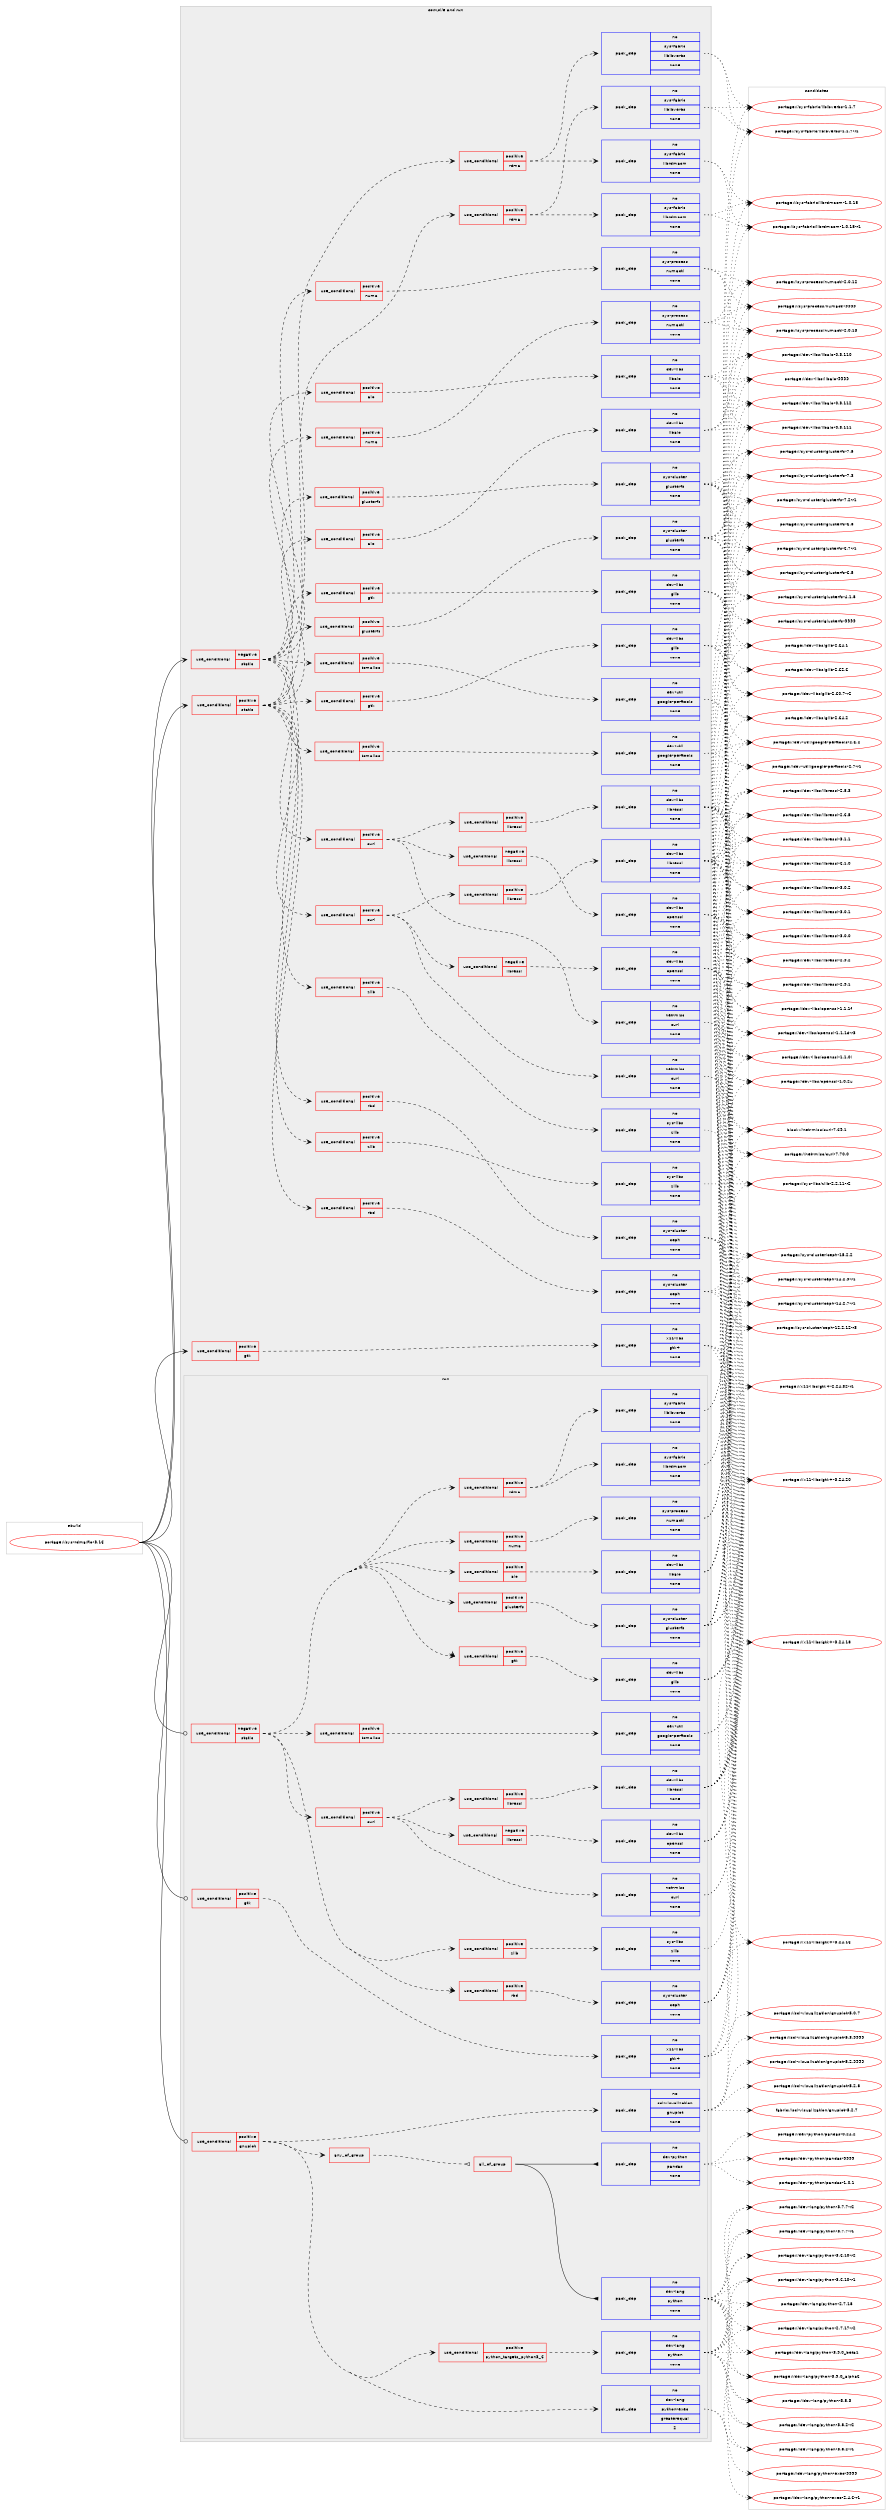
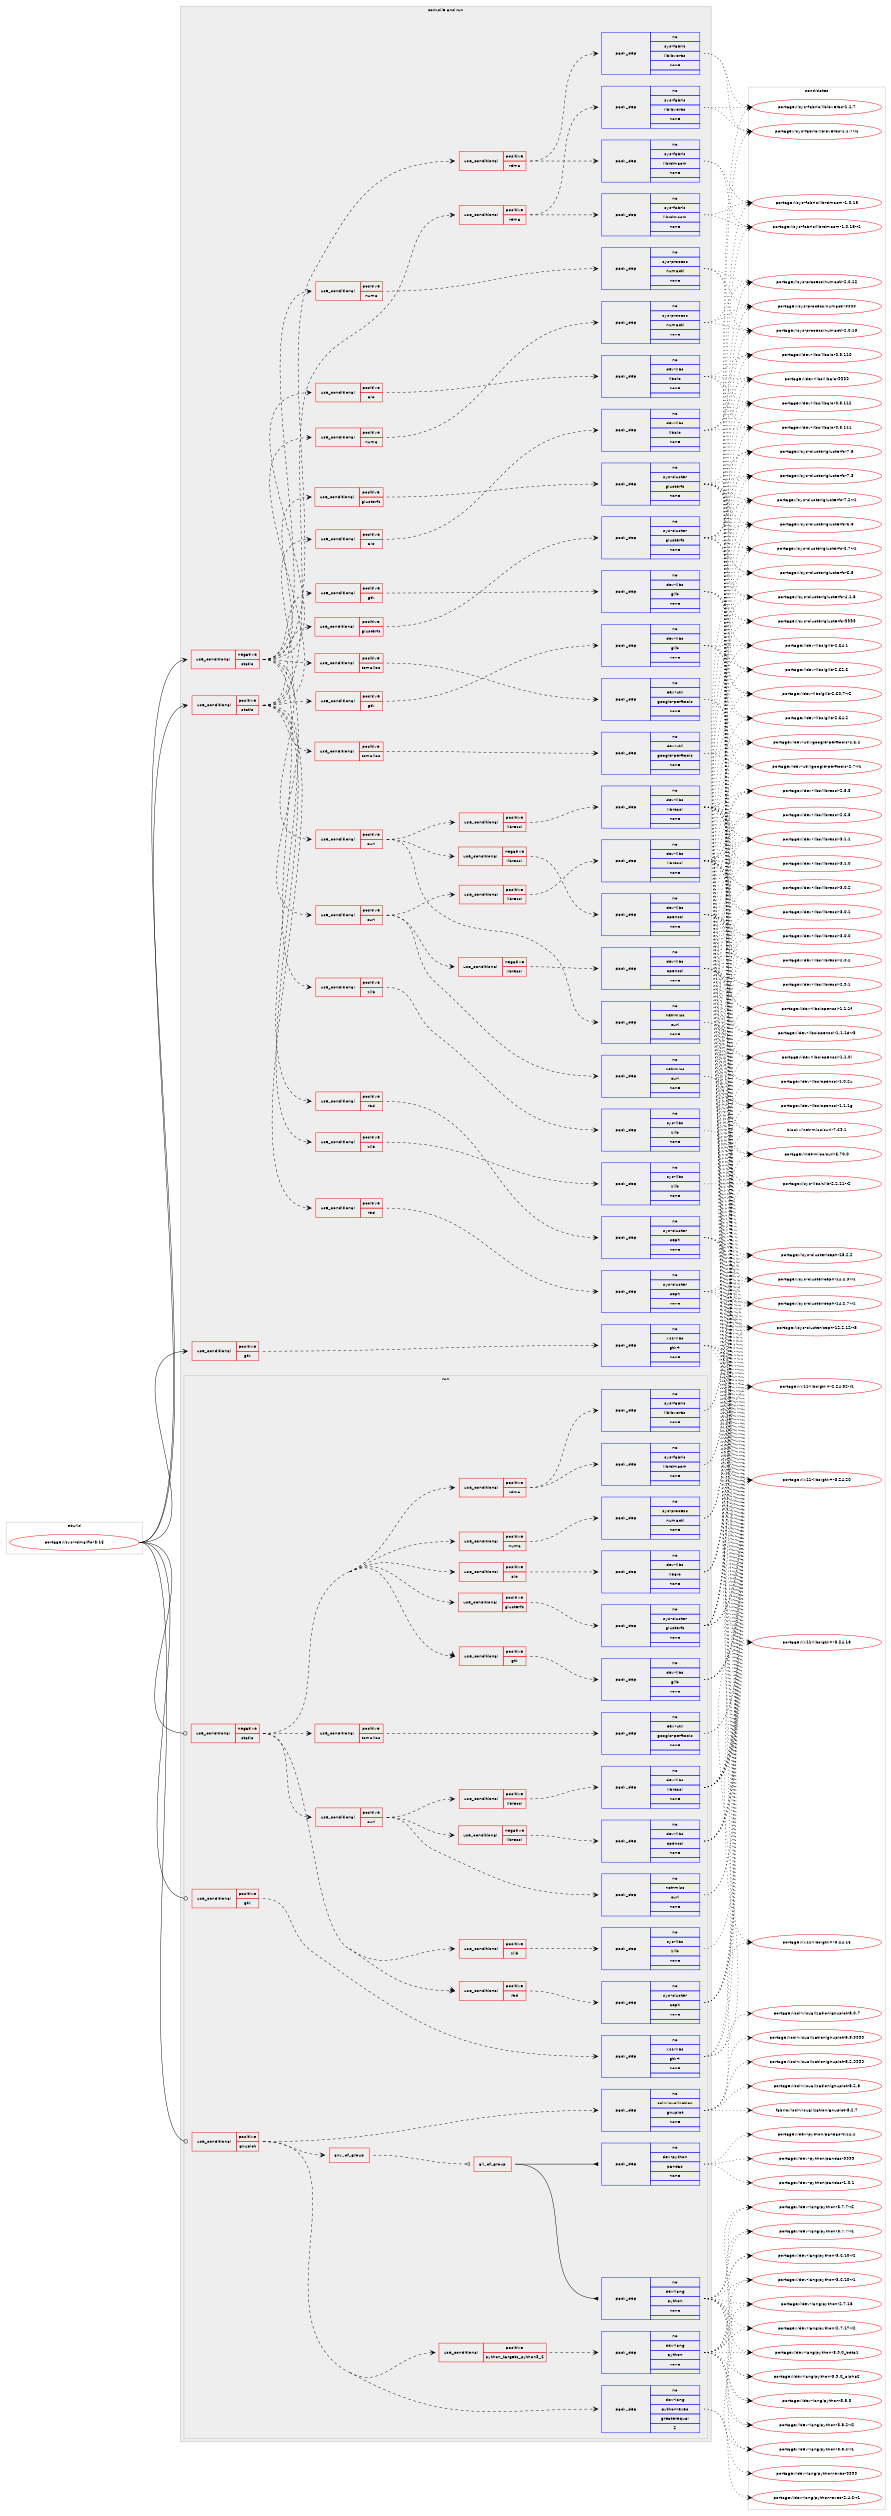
(817, 864) -> (817, 864)
none -> (817, 1106)
(817, 1154) -> (817, 1154)
